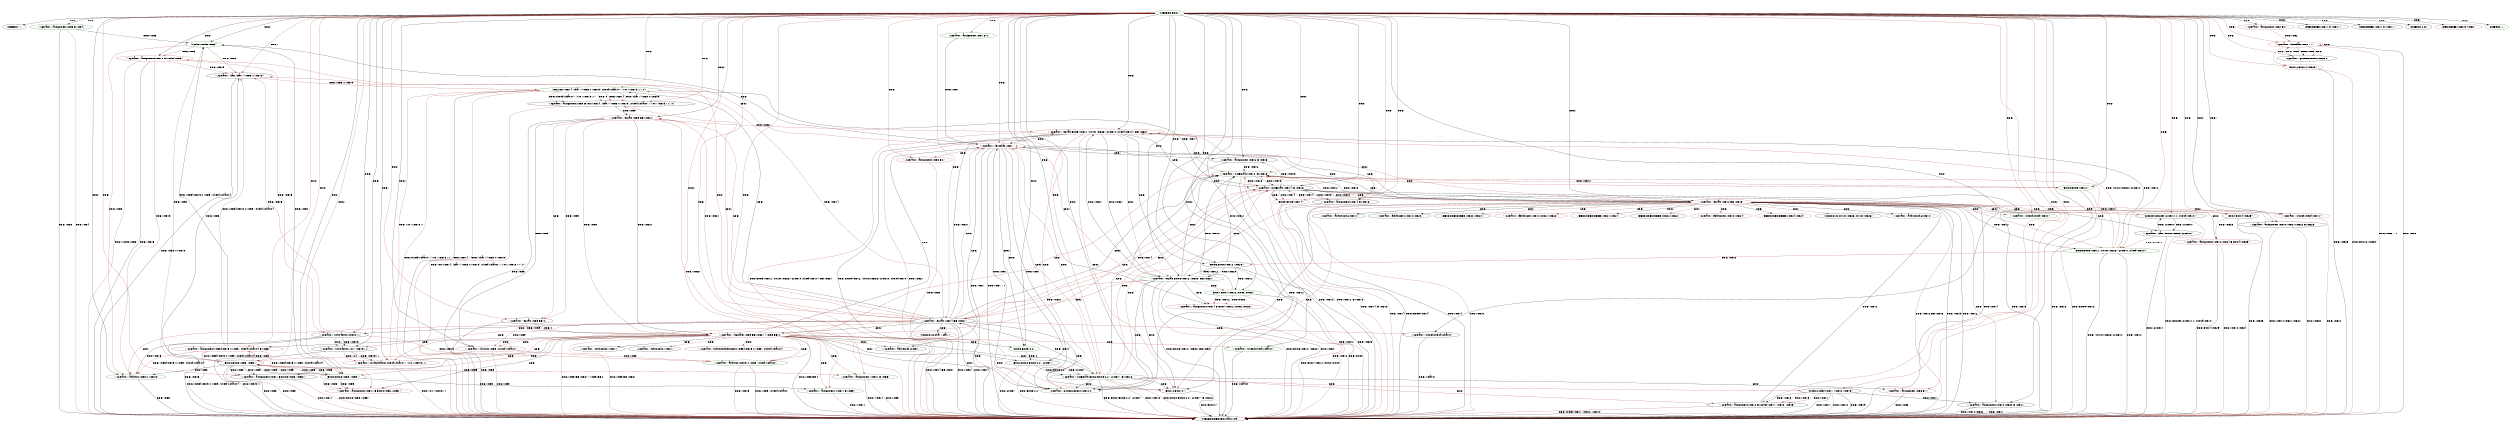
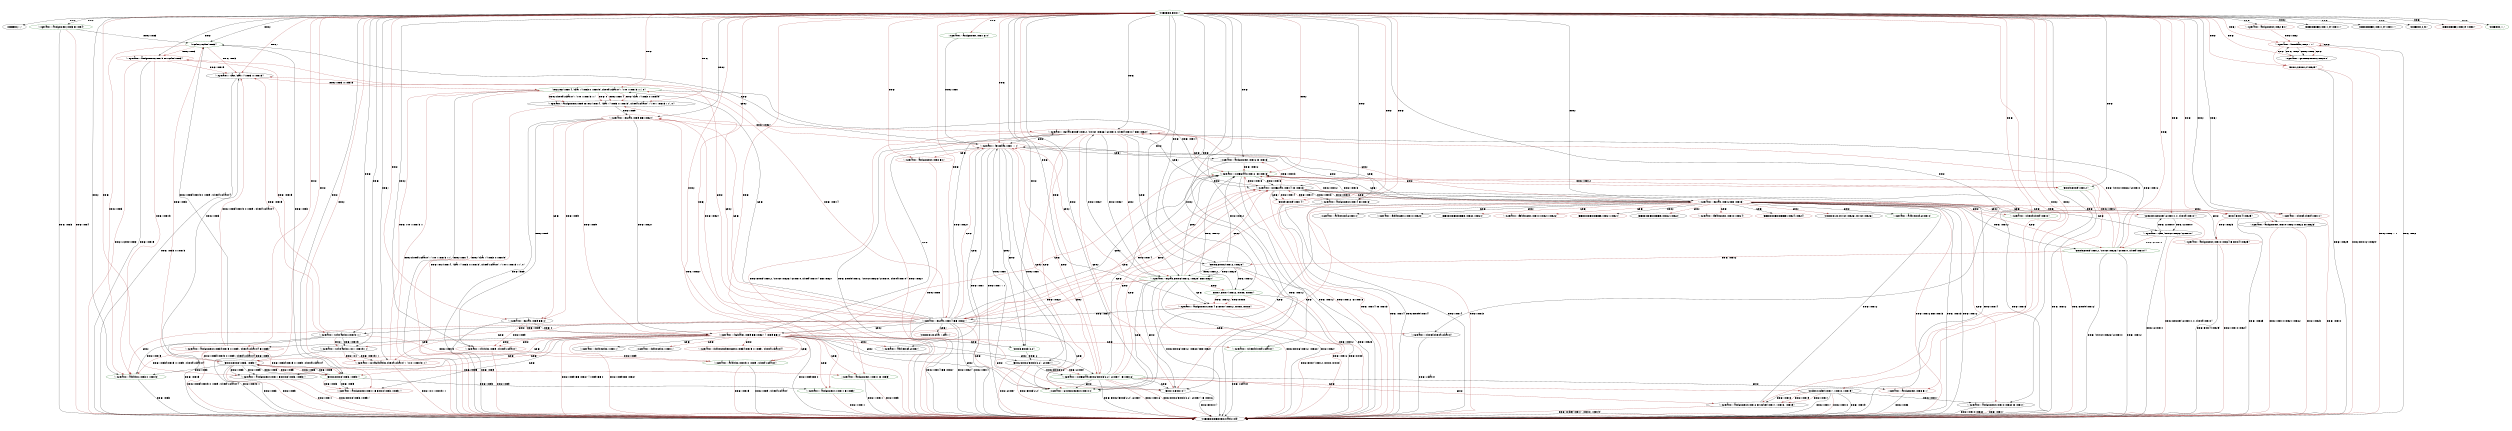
(1034, 343) -> (1076, 314)
